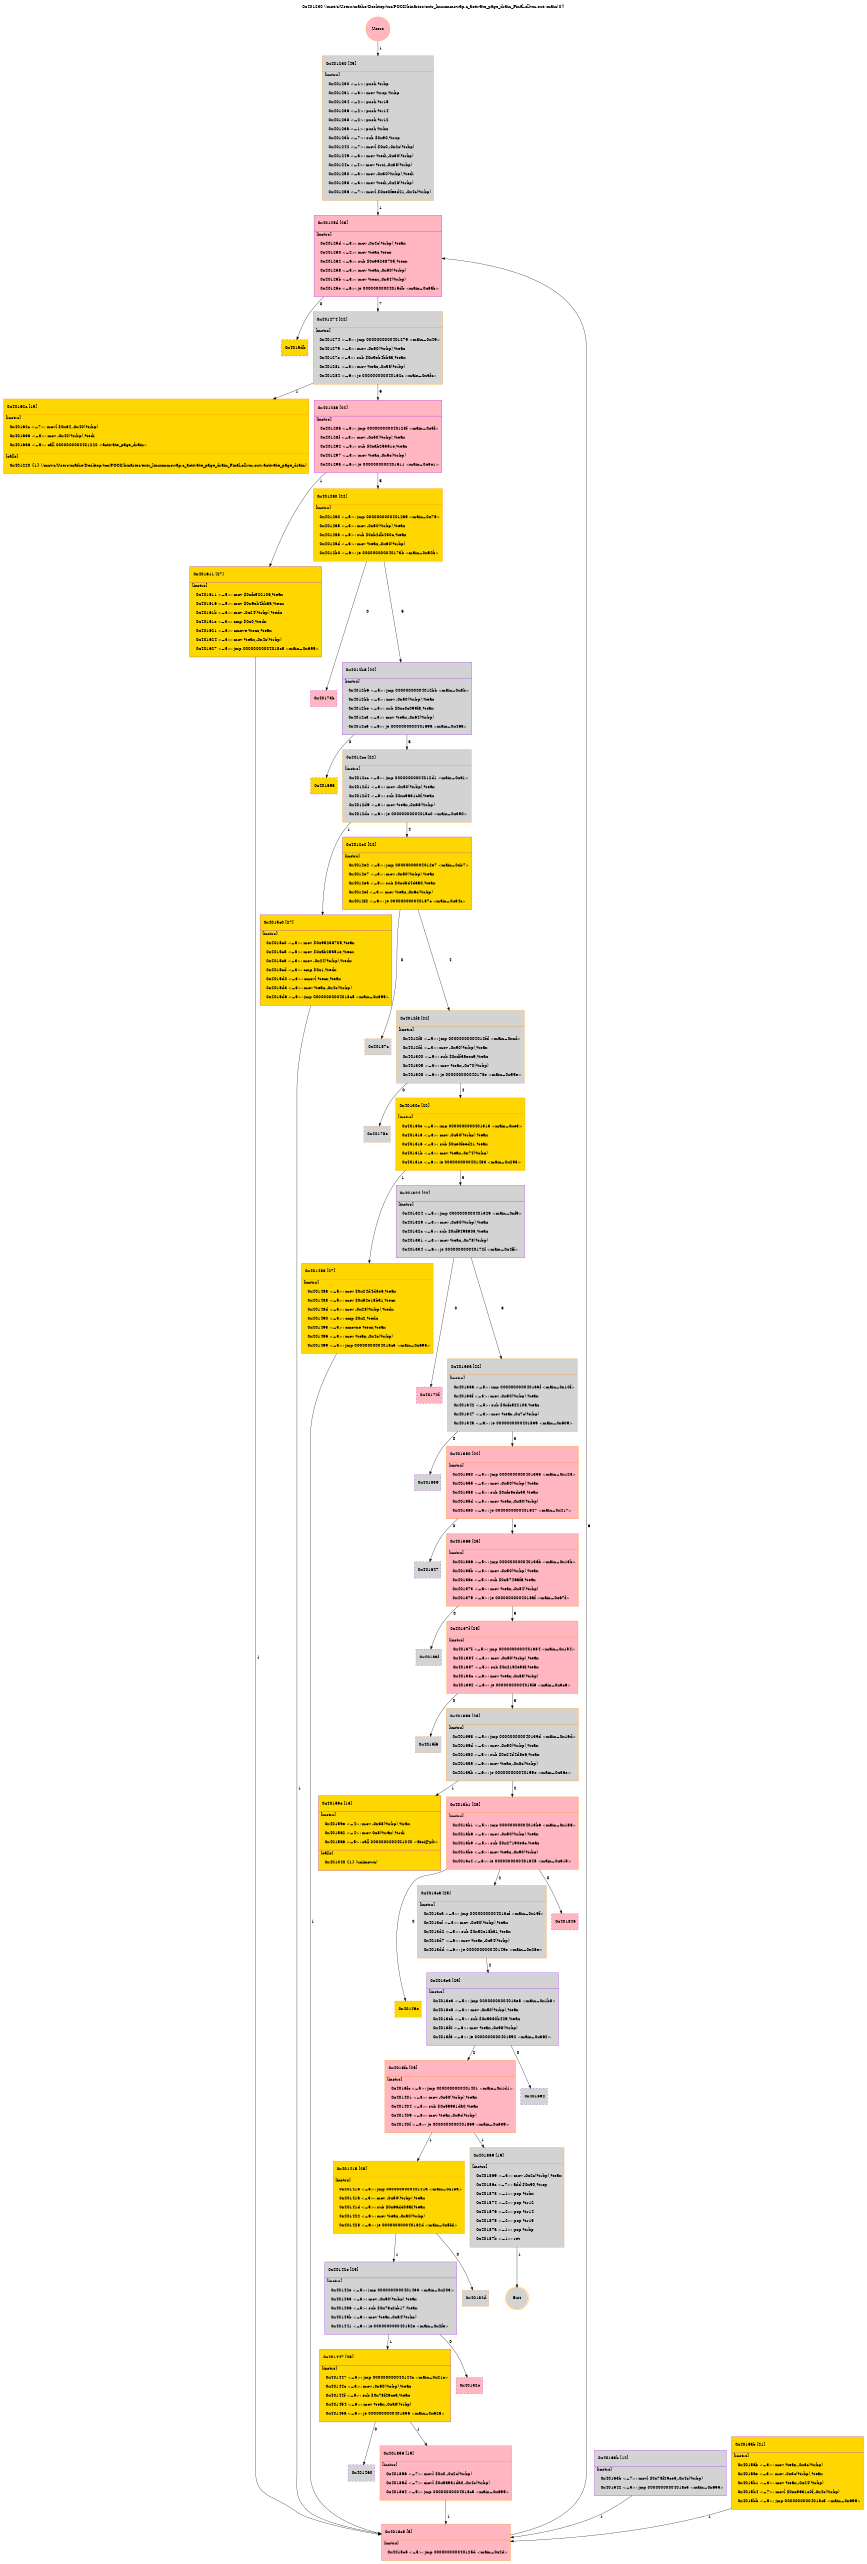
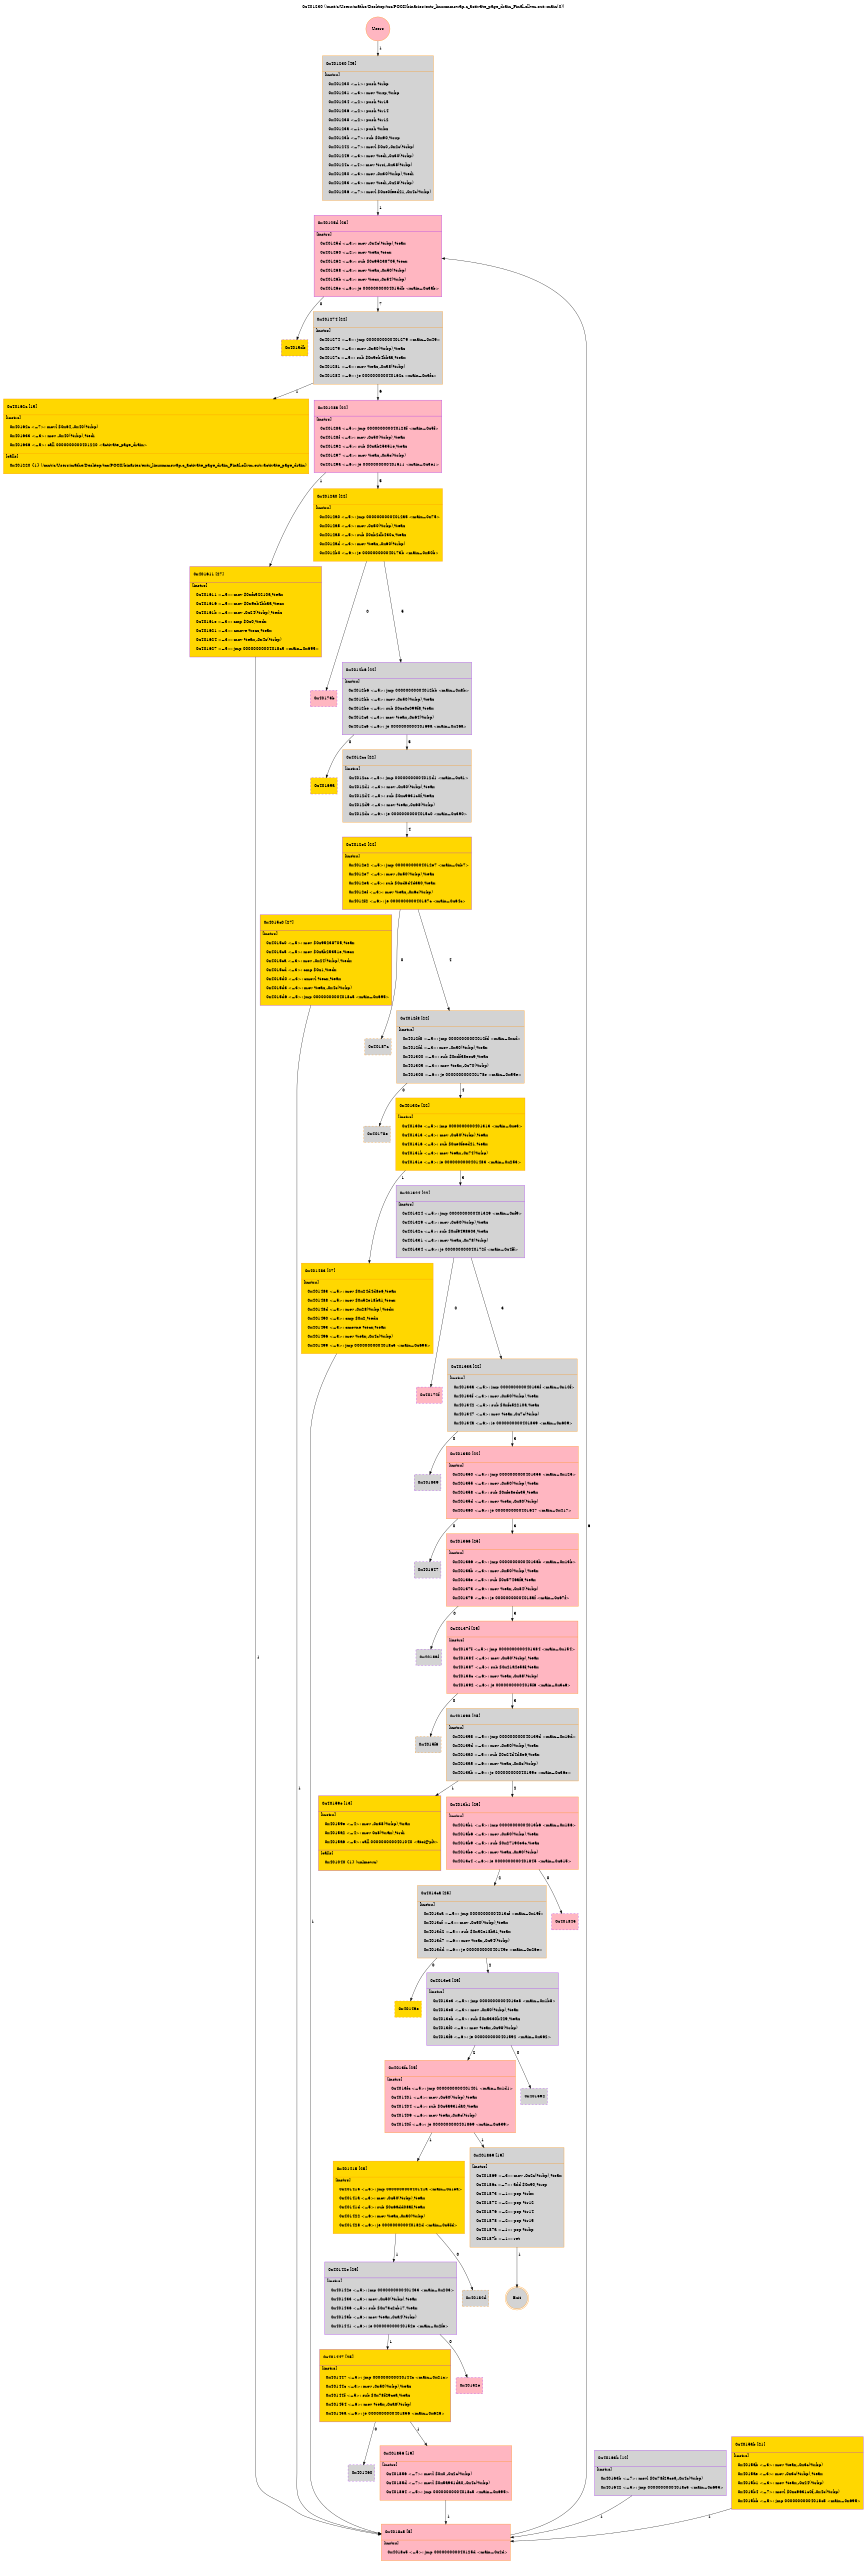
(329, 864) -> none
(398, 1921) -> (422, 1976)
